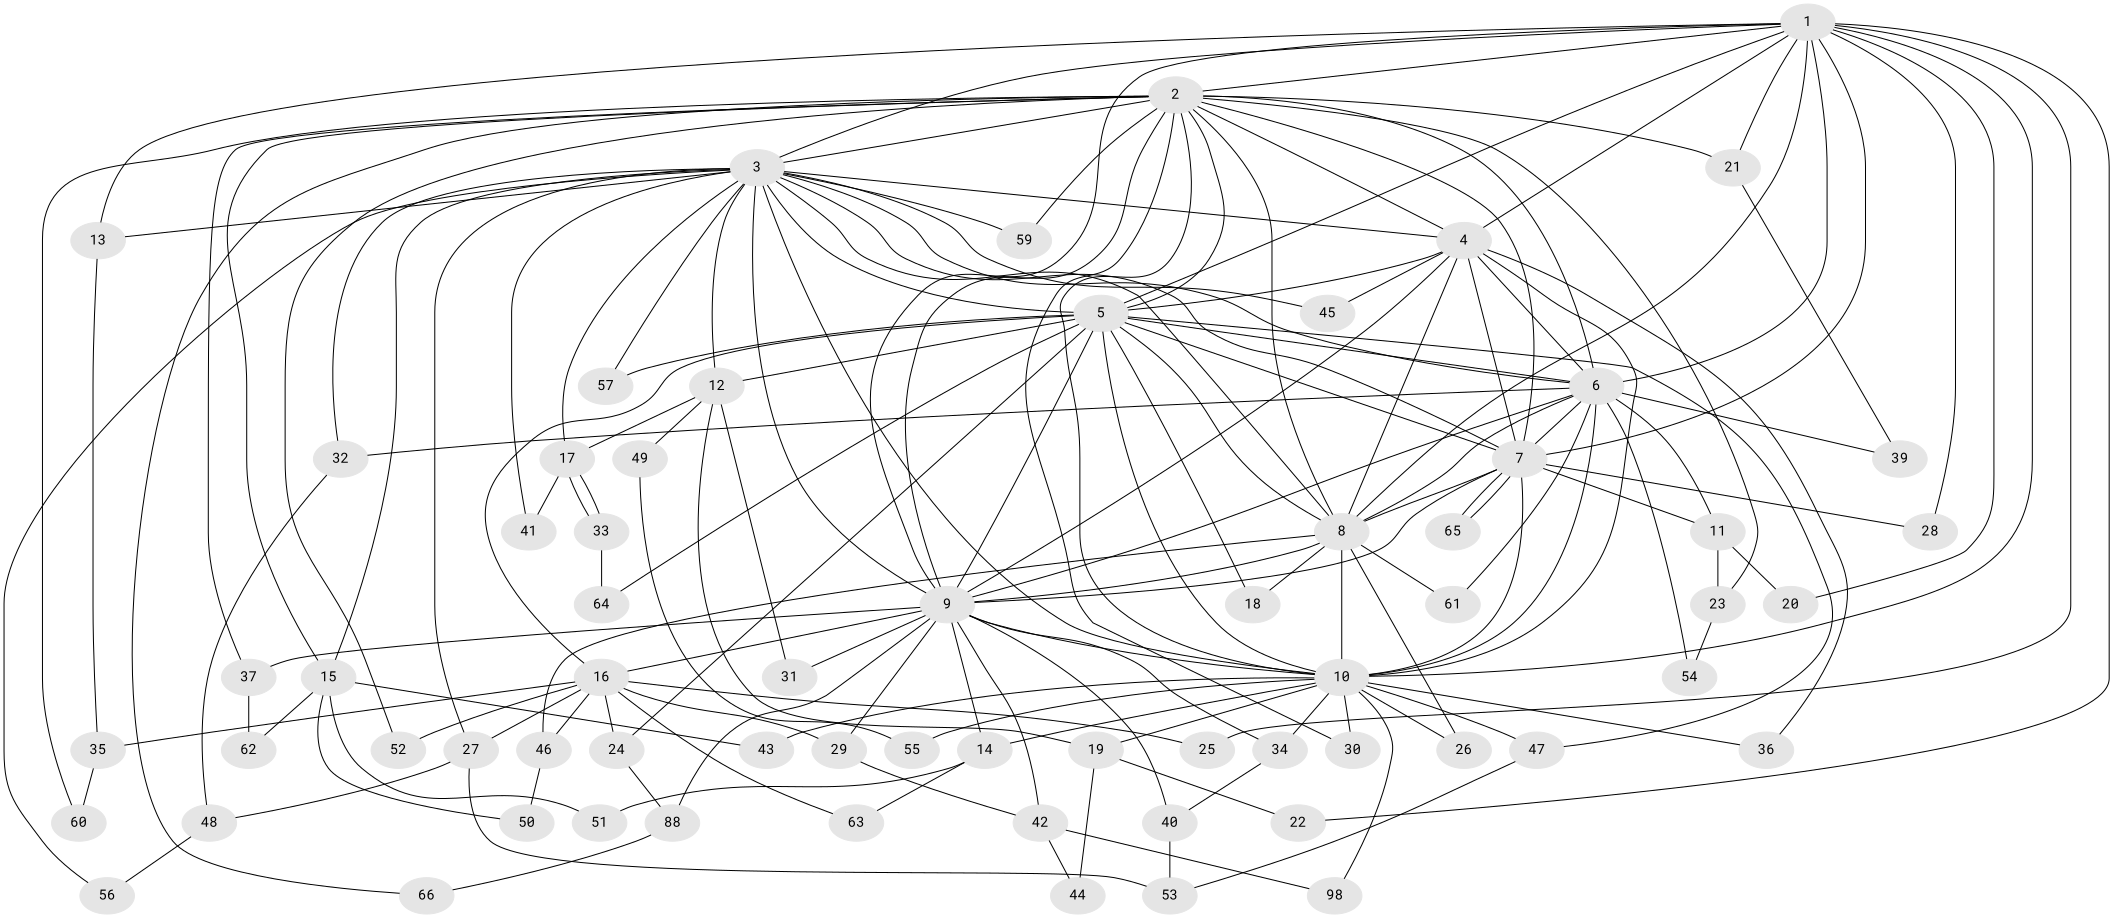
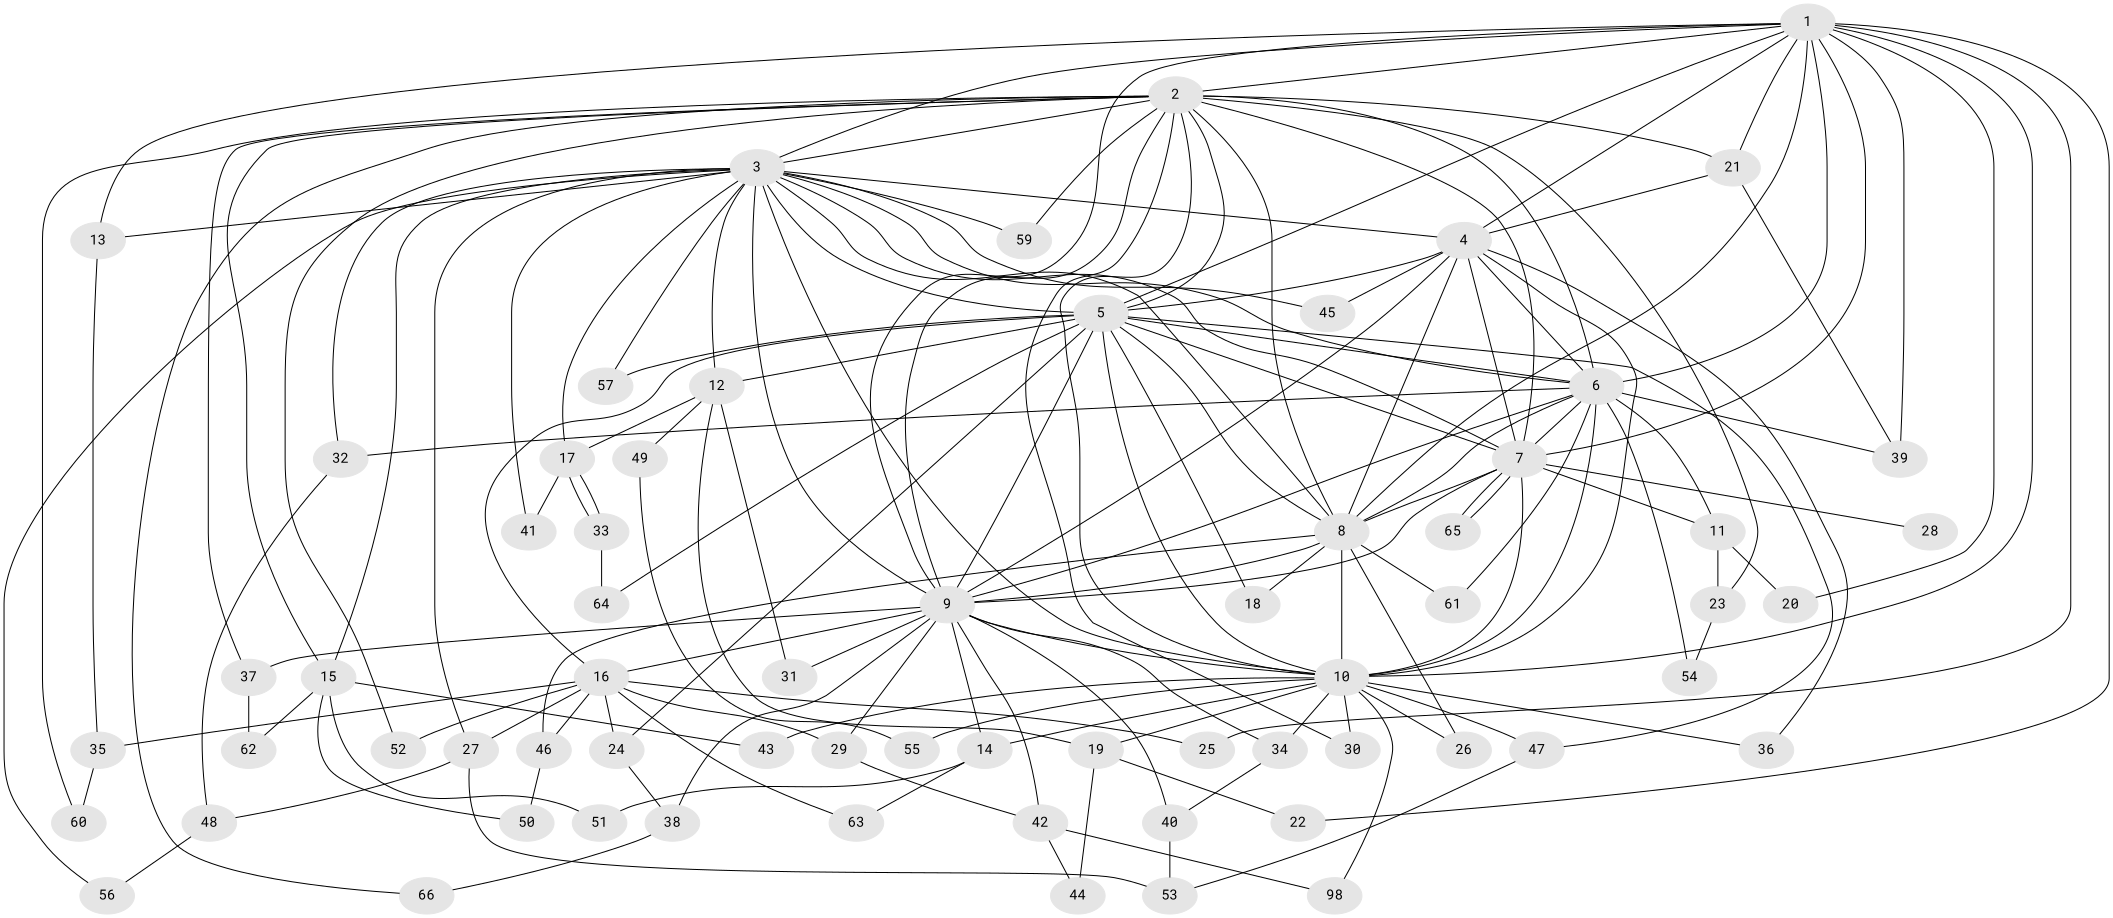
(1321, 167) -> (1598, 204)
(1955, 245) -> (1904, 223)
(672, 823) -> (672, 823)
